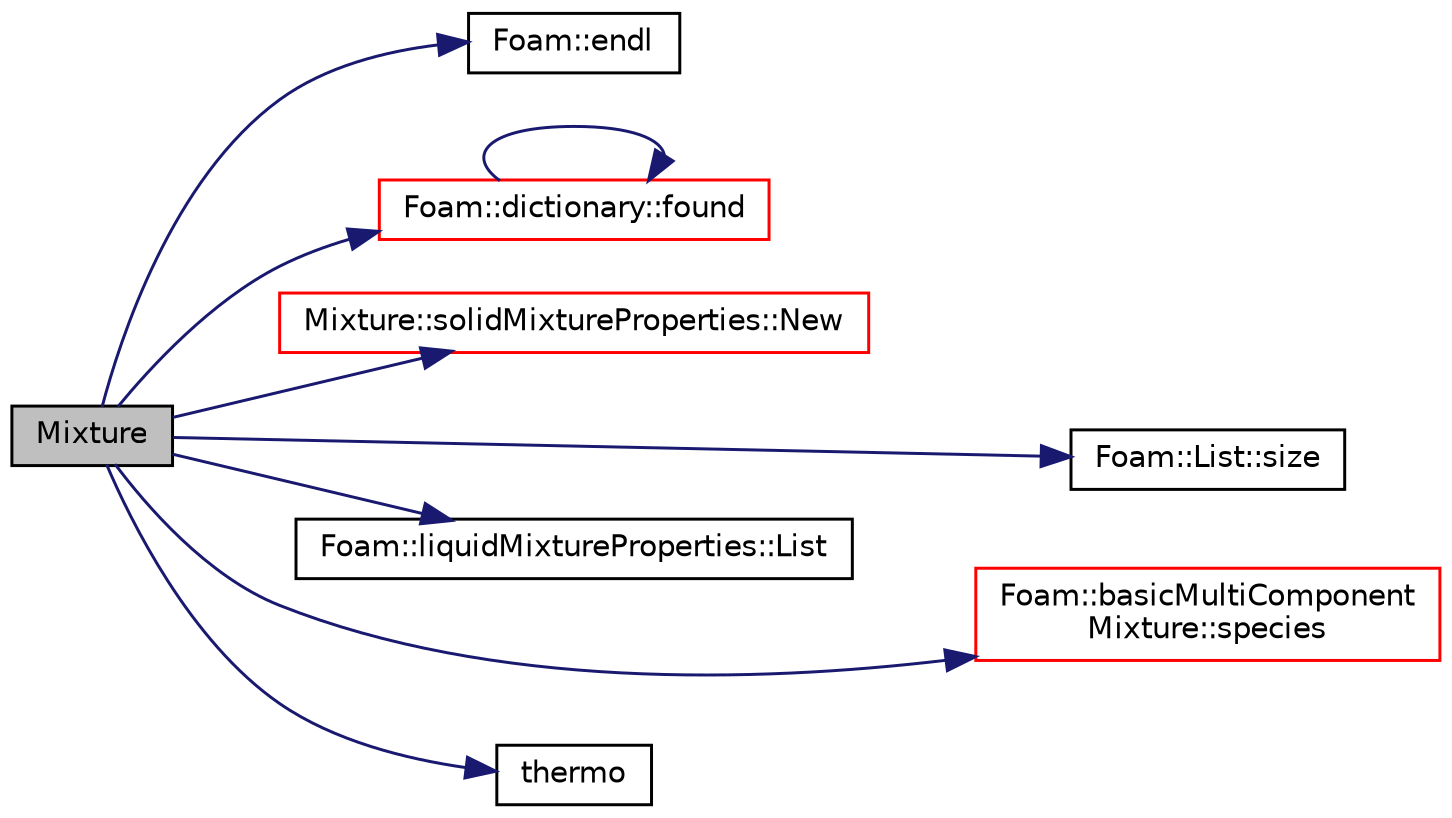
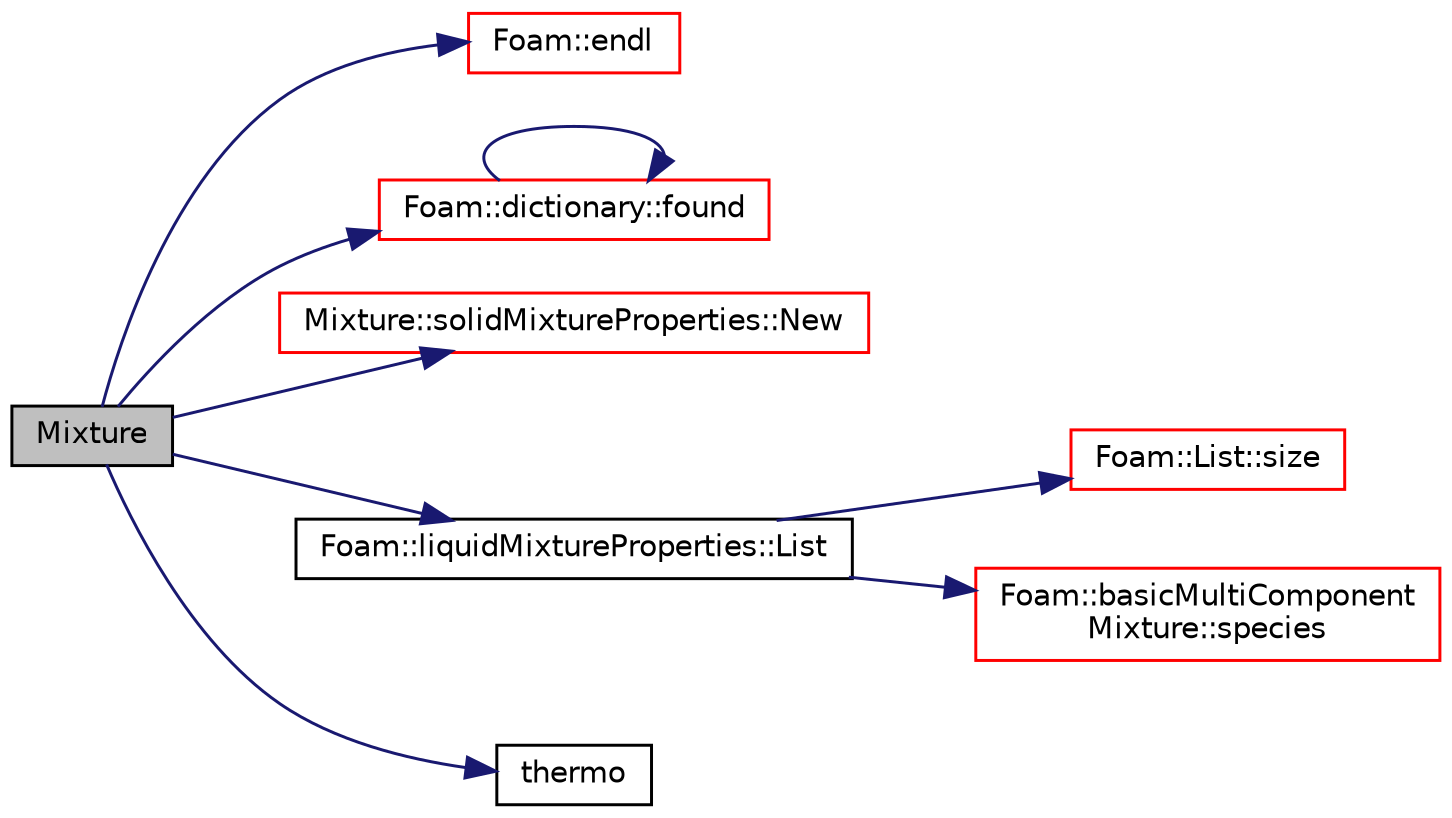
(574, 43) -> (574, 43)
(607, 447) -> (908, 502)
(1208, 460) -> (1208, 460)
(500, 661) -> (897, 582)
